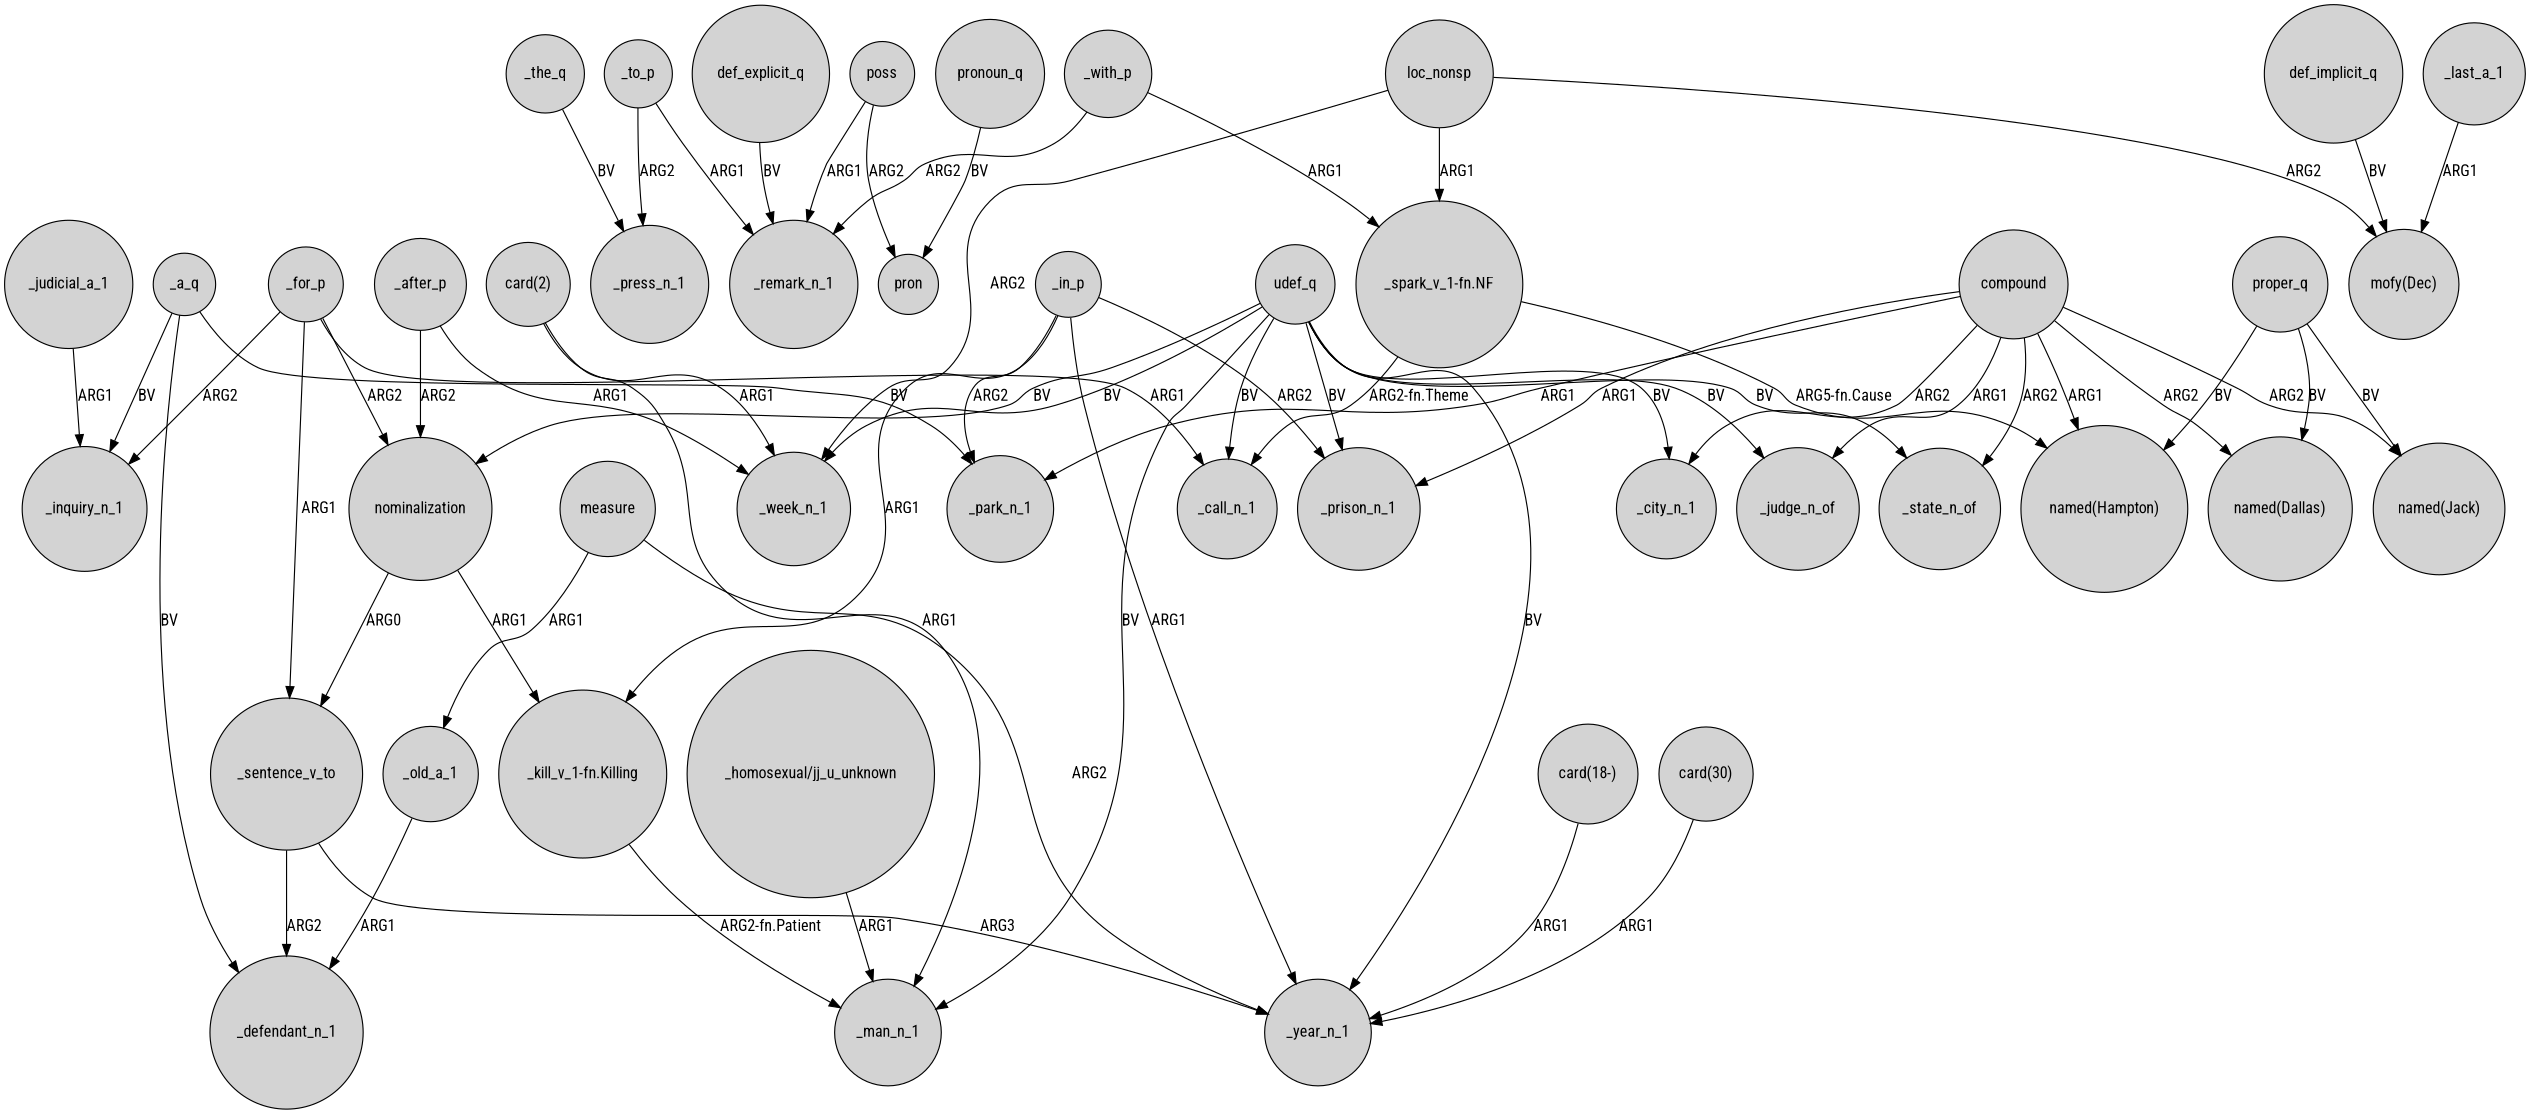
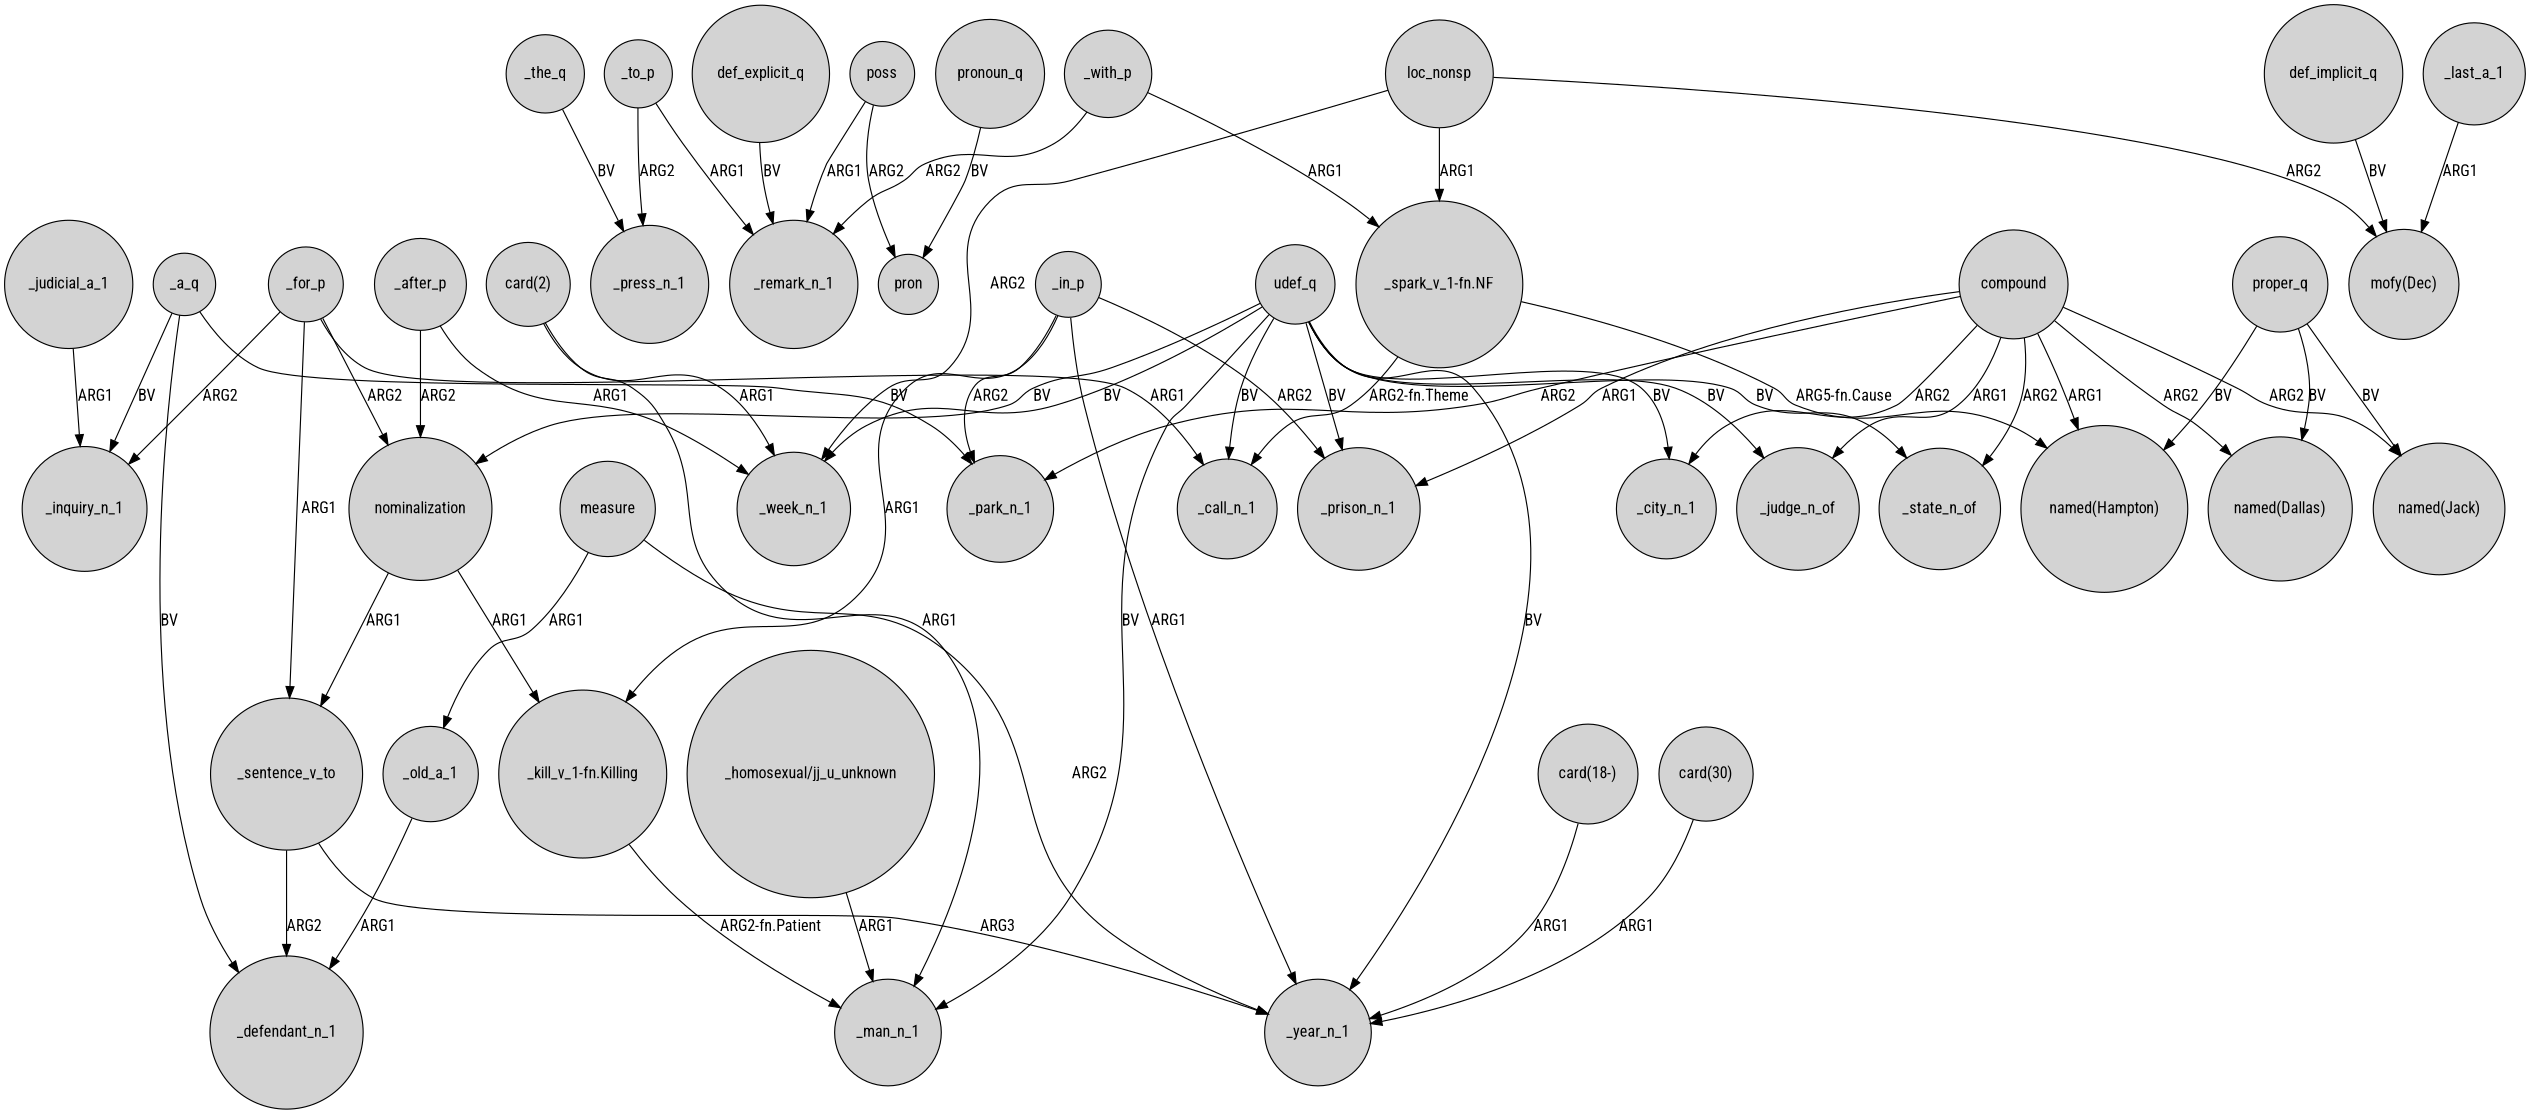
(1558, 397) -> (1558, 397)
(384, 621) -> (384, 621)
